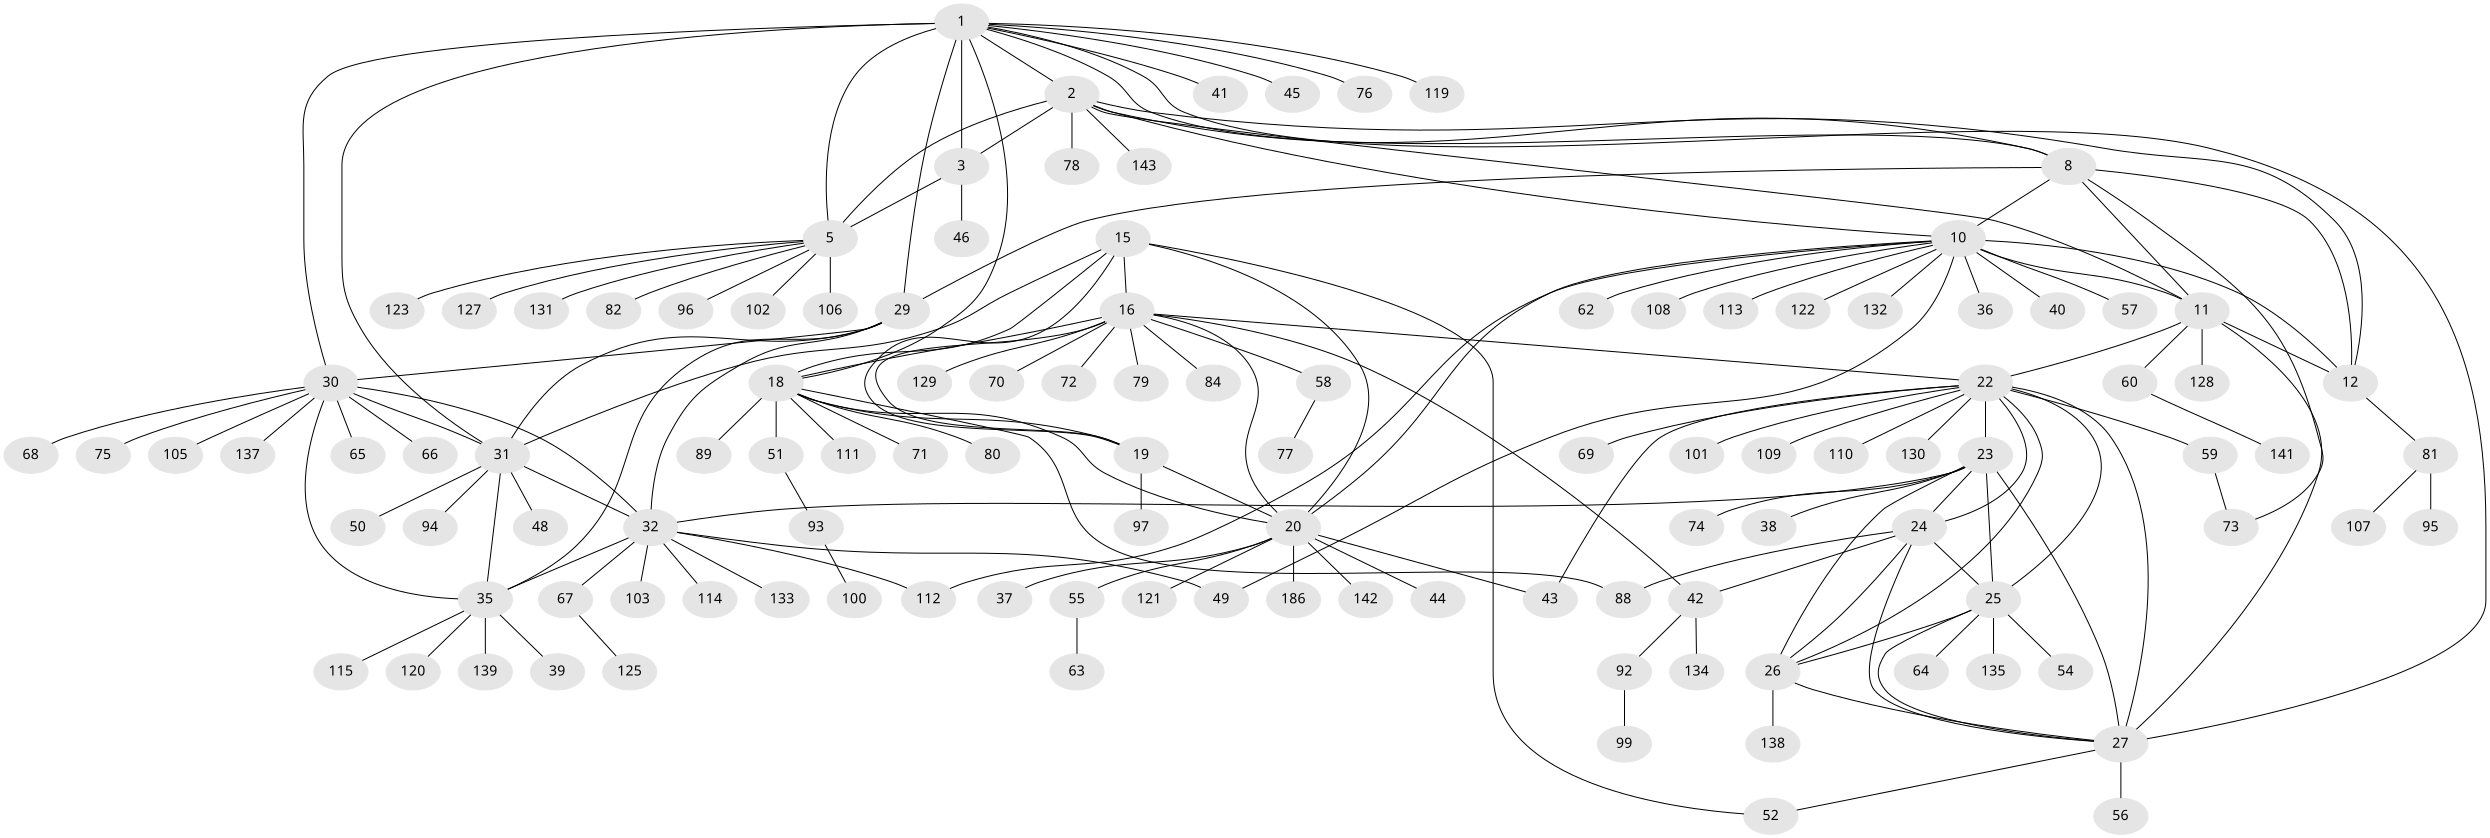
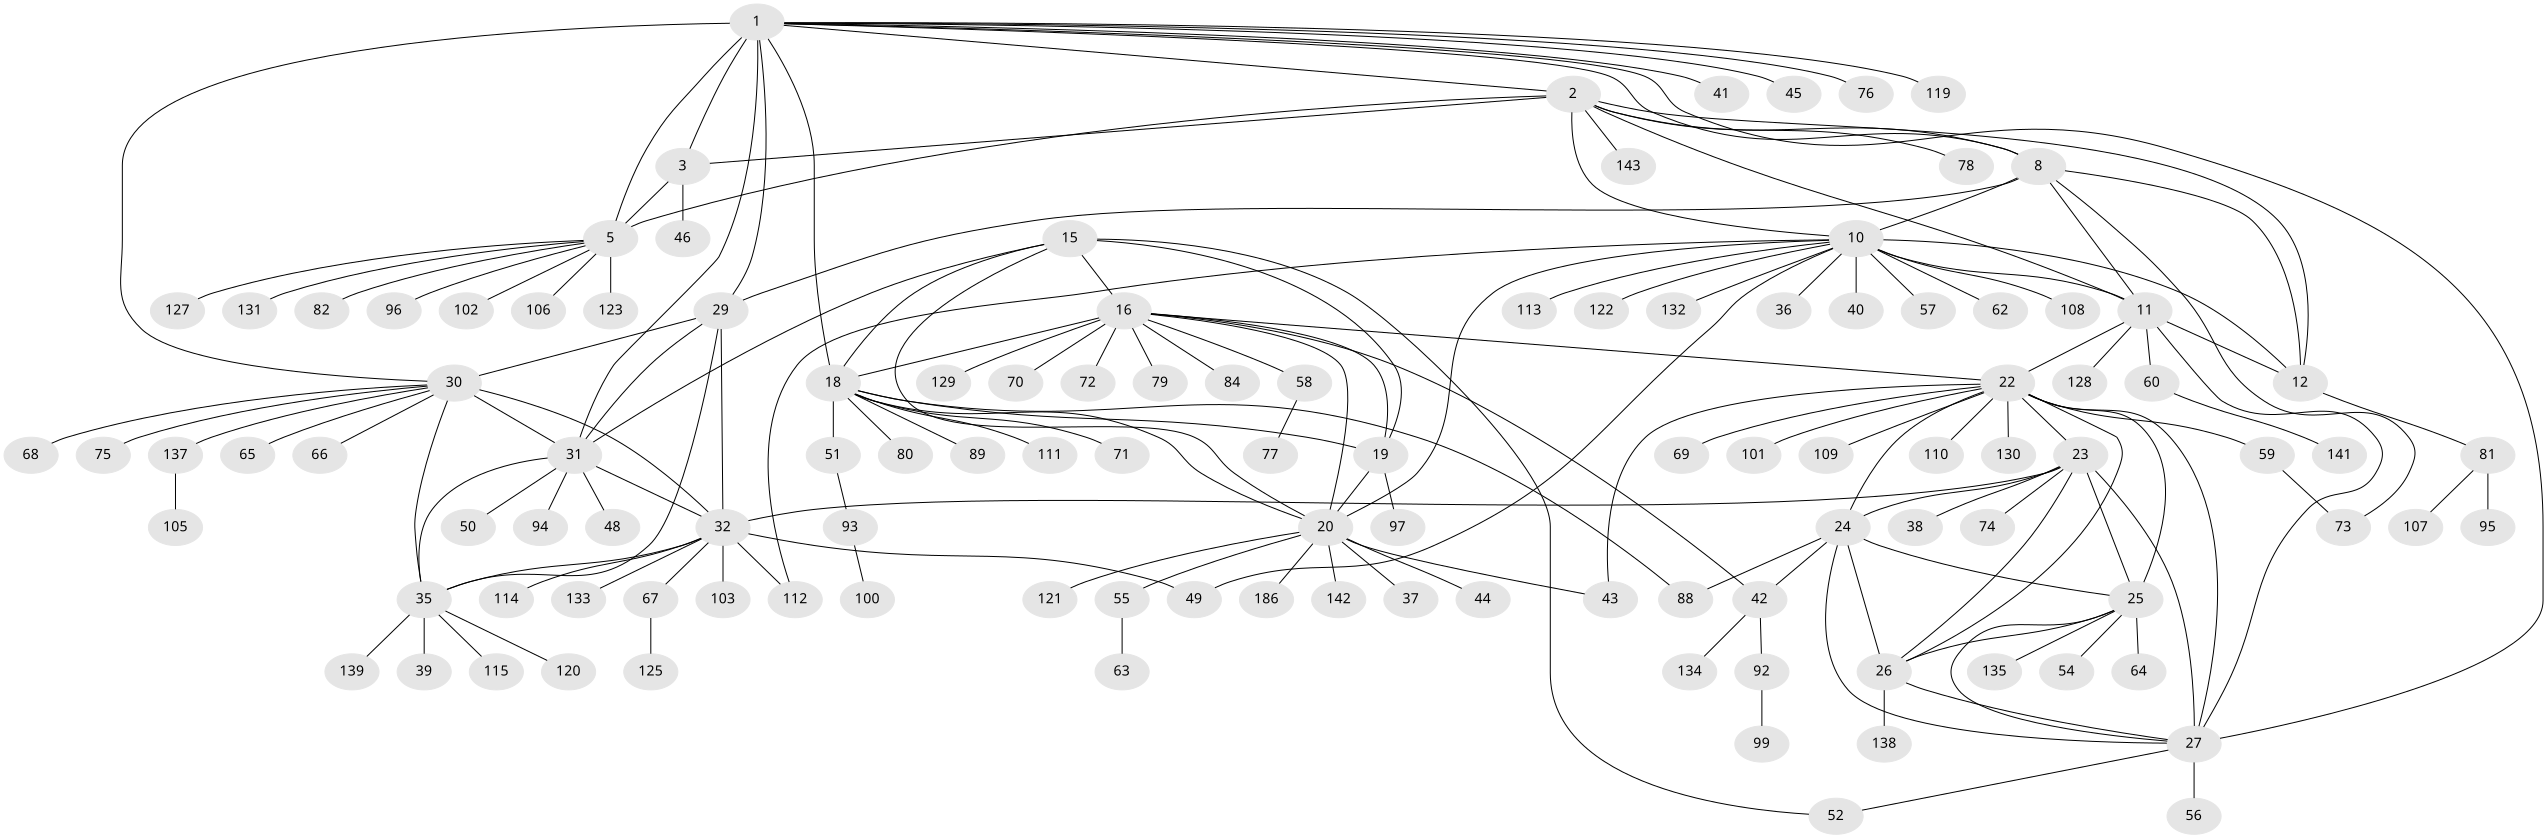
(253, 419) -> (175, 491)
